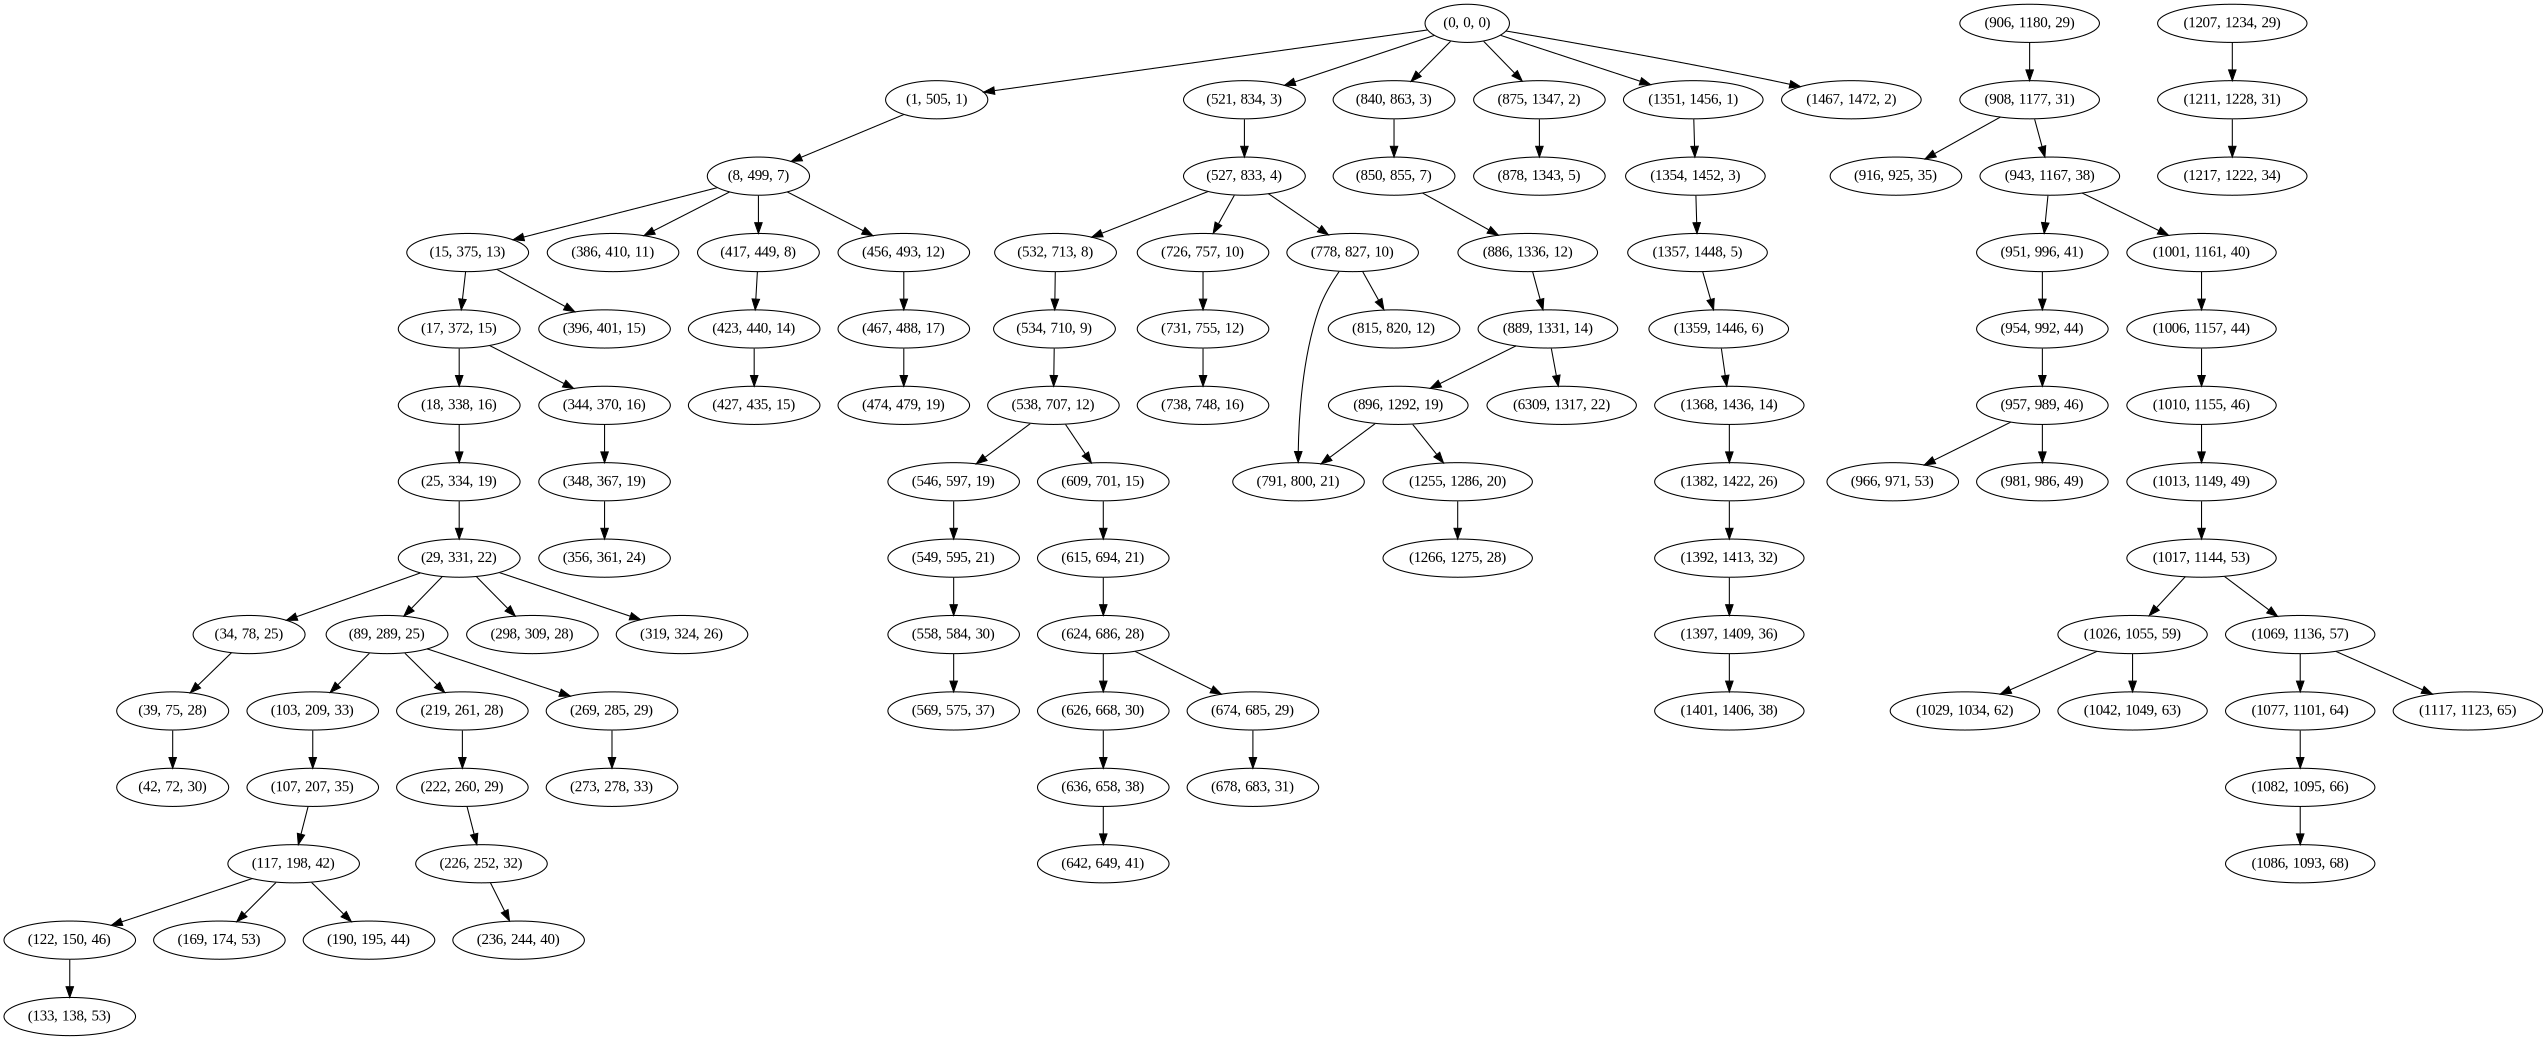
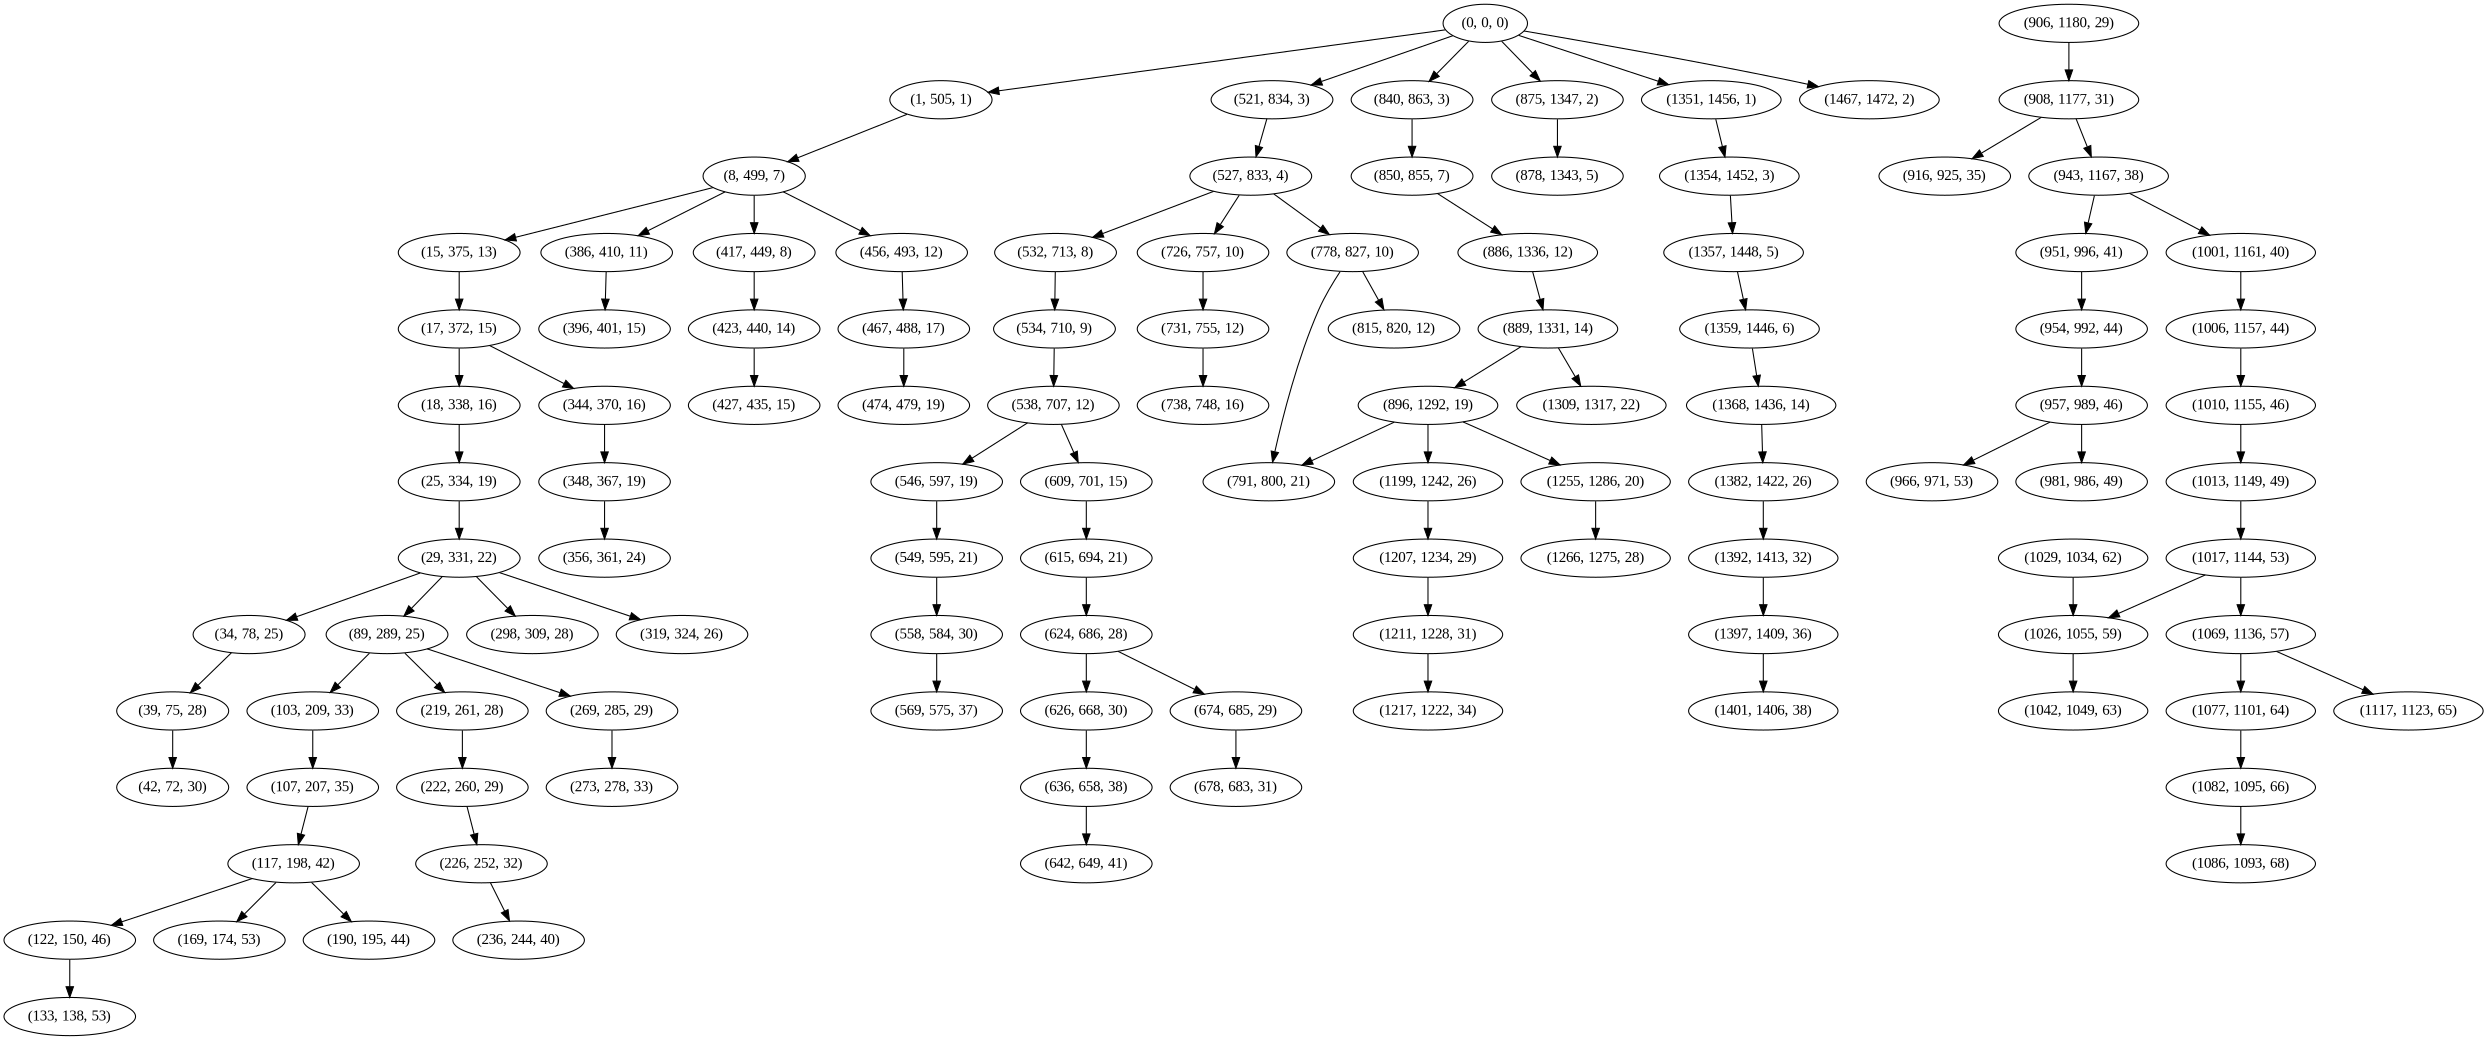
(531, 288) -> (606, 286)
(1562, 405) -> (1591, 405)
none -> (1428, 482)
(2054, 671) -> (2073, 591)
